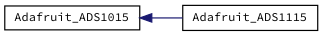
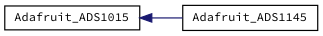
(250, 18) -> (250, 18)
